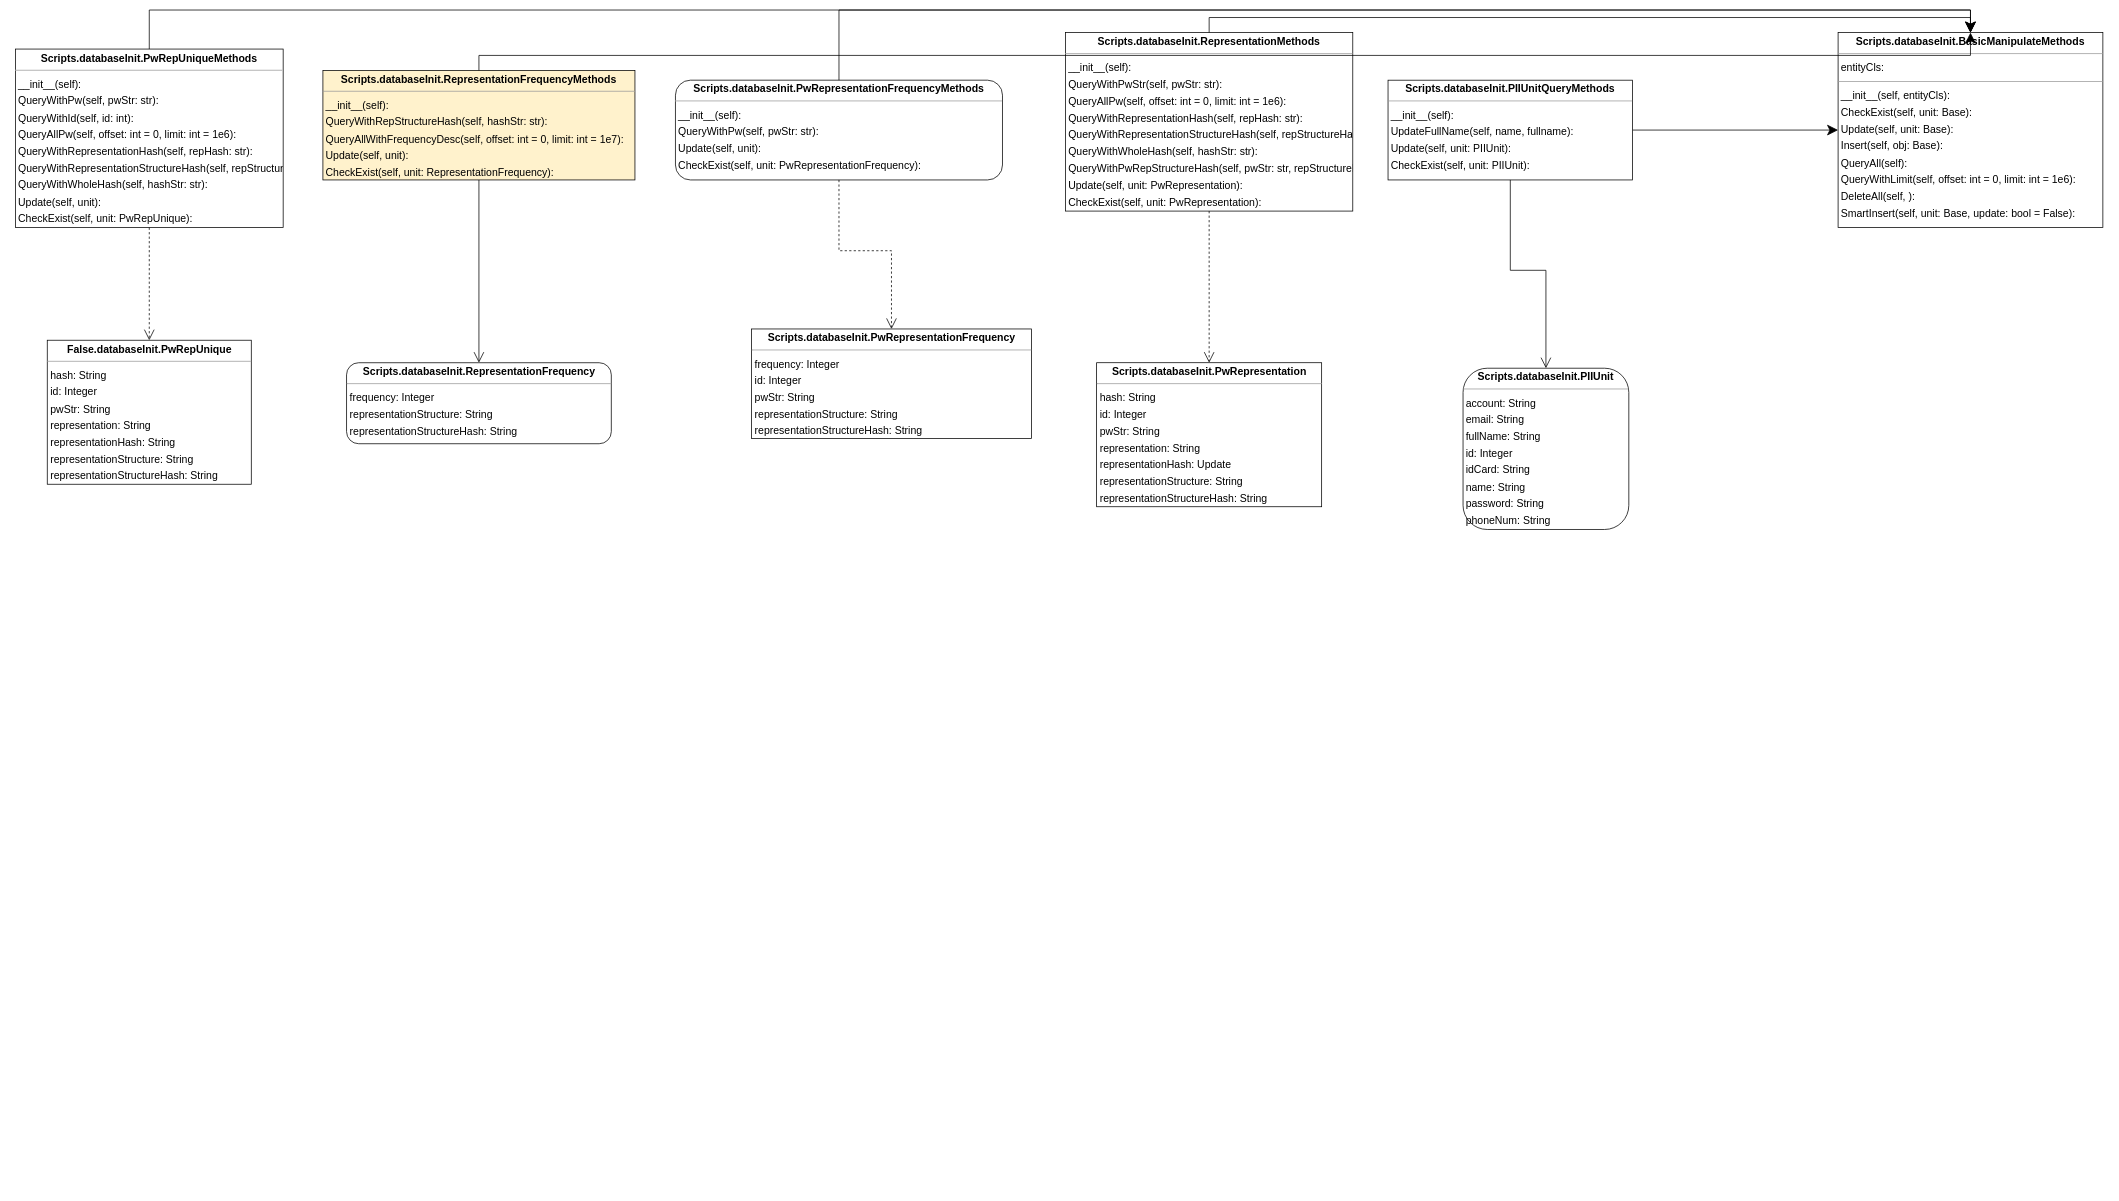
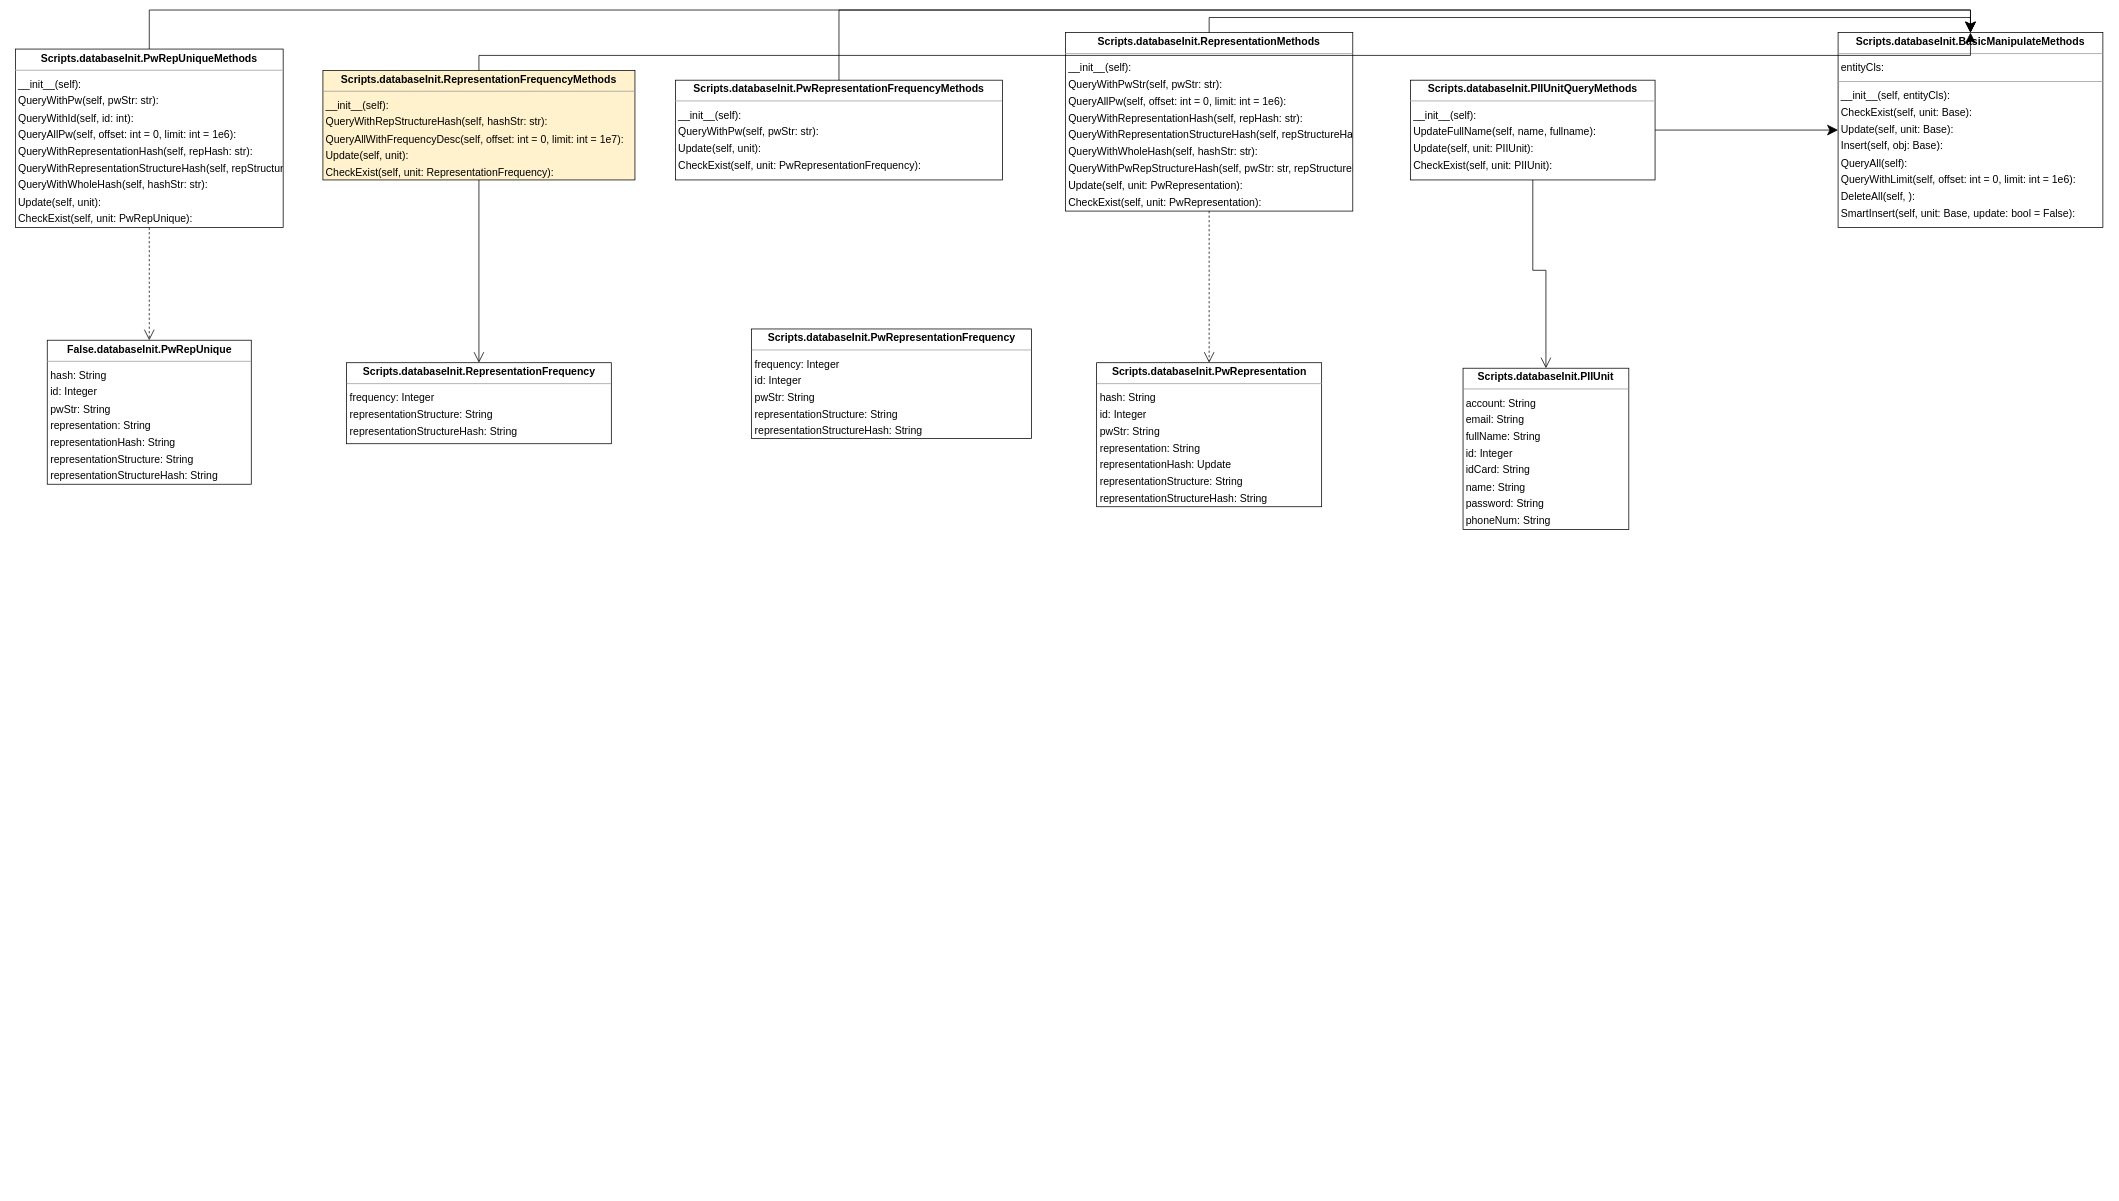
(839, 130) -> (839, 130)
(1510, 130) -> (1533, 130)
(891, 261) -> none
(479, 403) -> (479, 403)
(1546, 449) -> (1546, 449)
